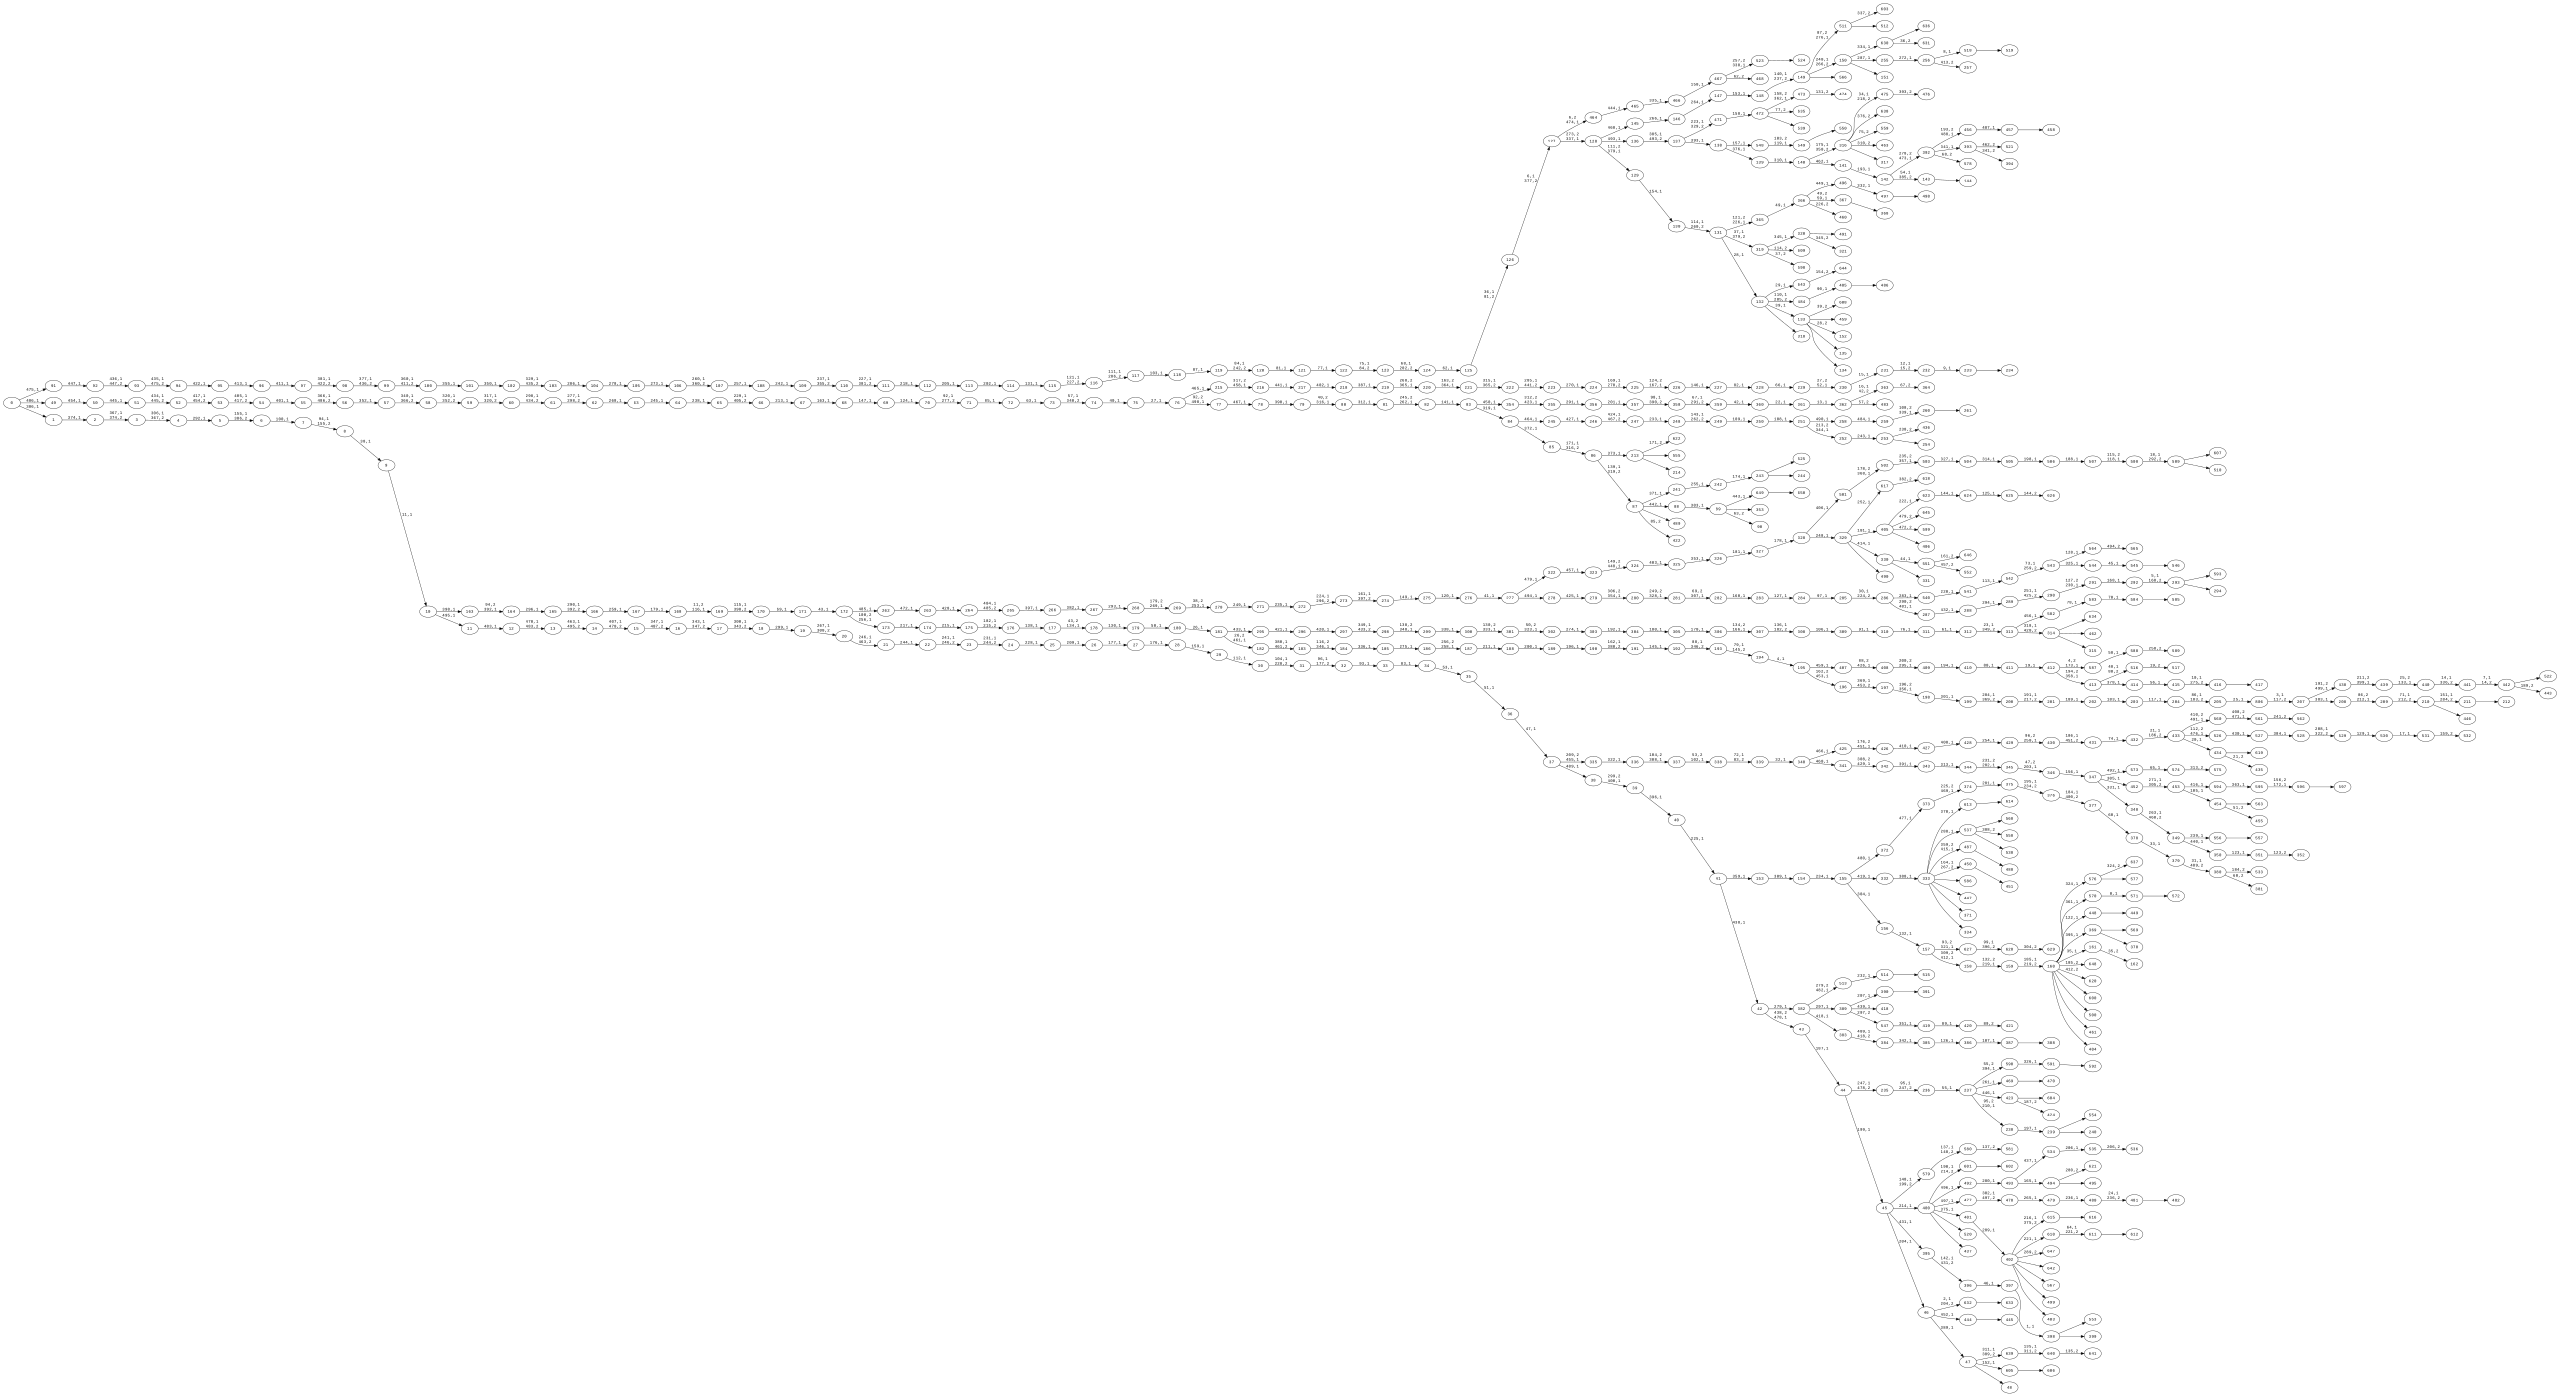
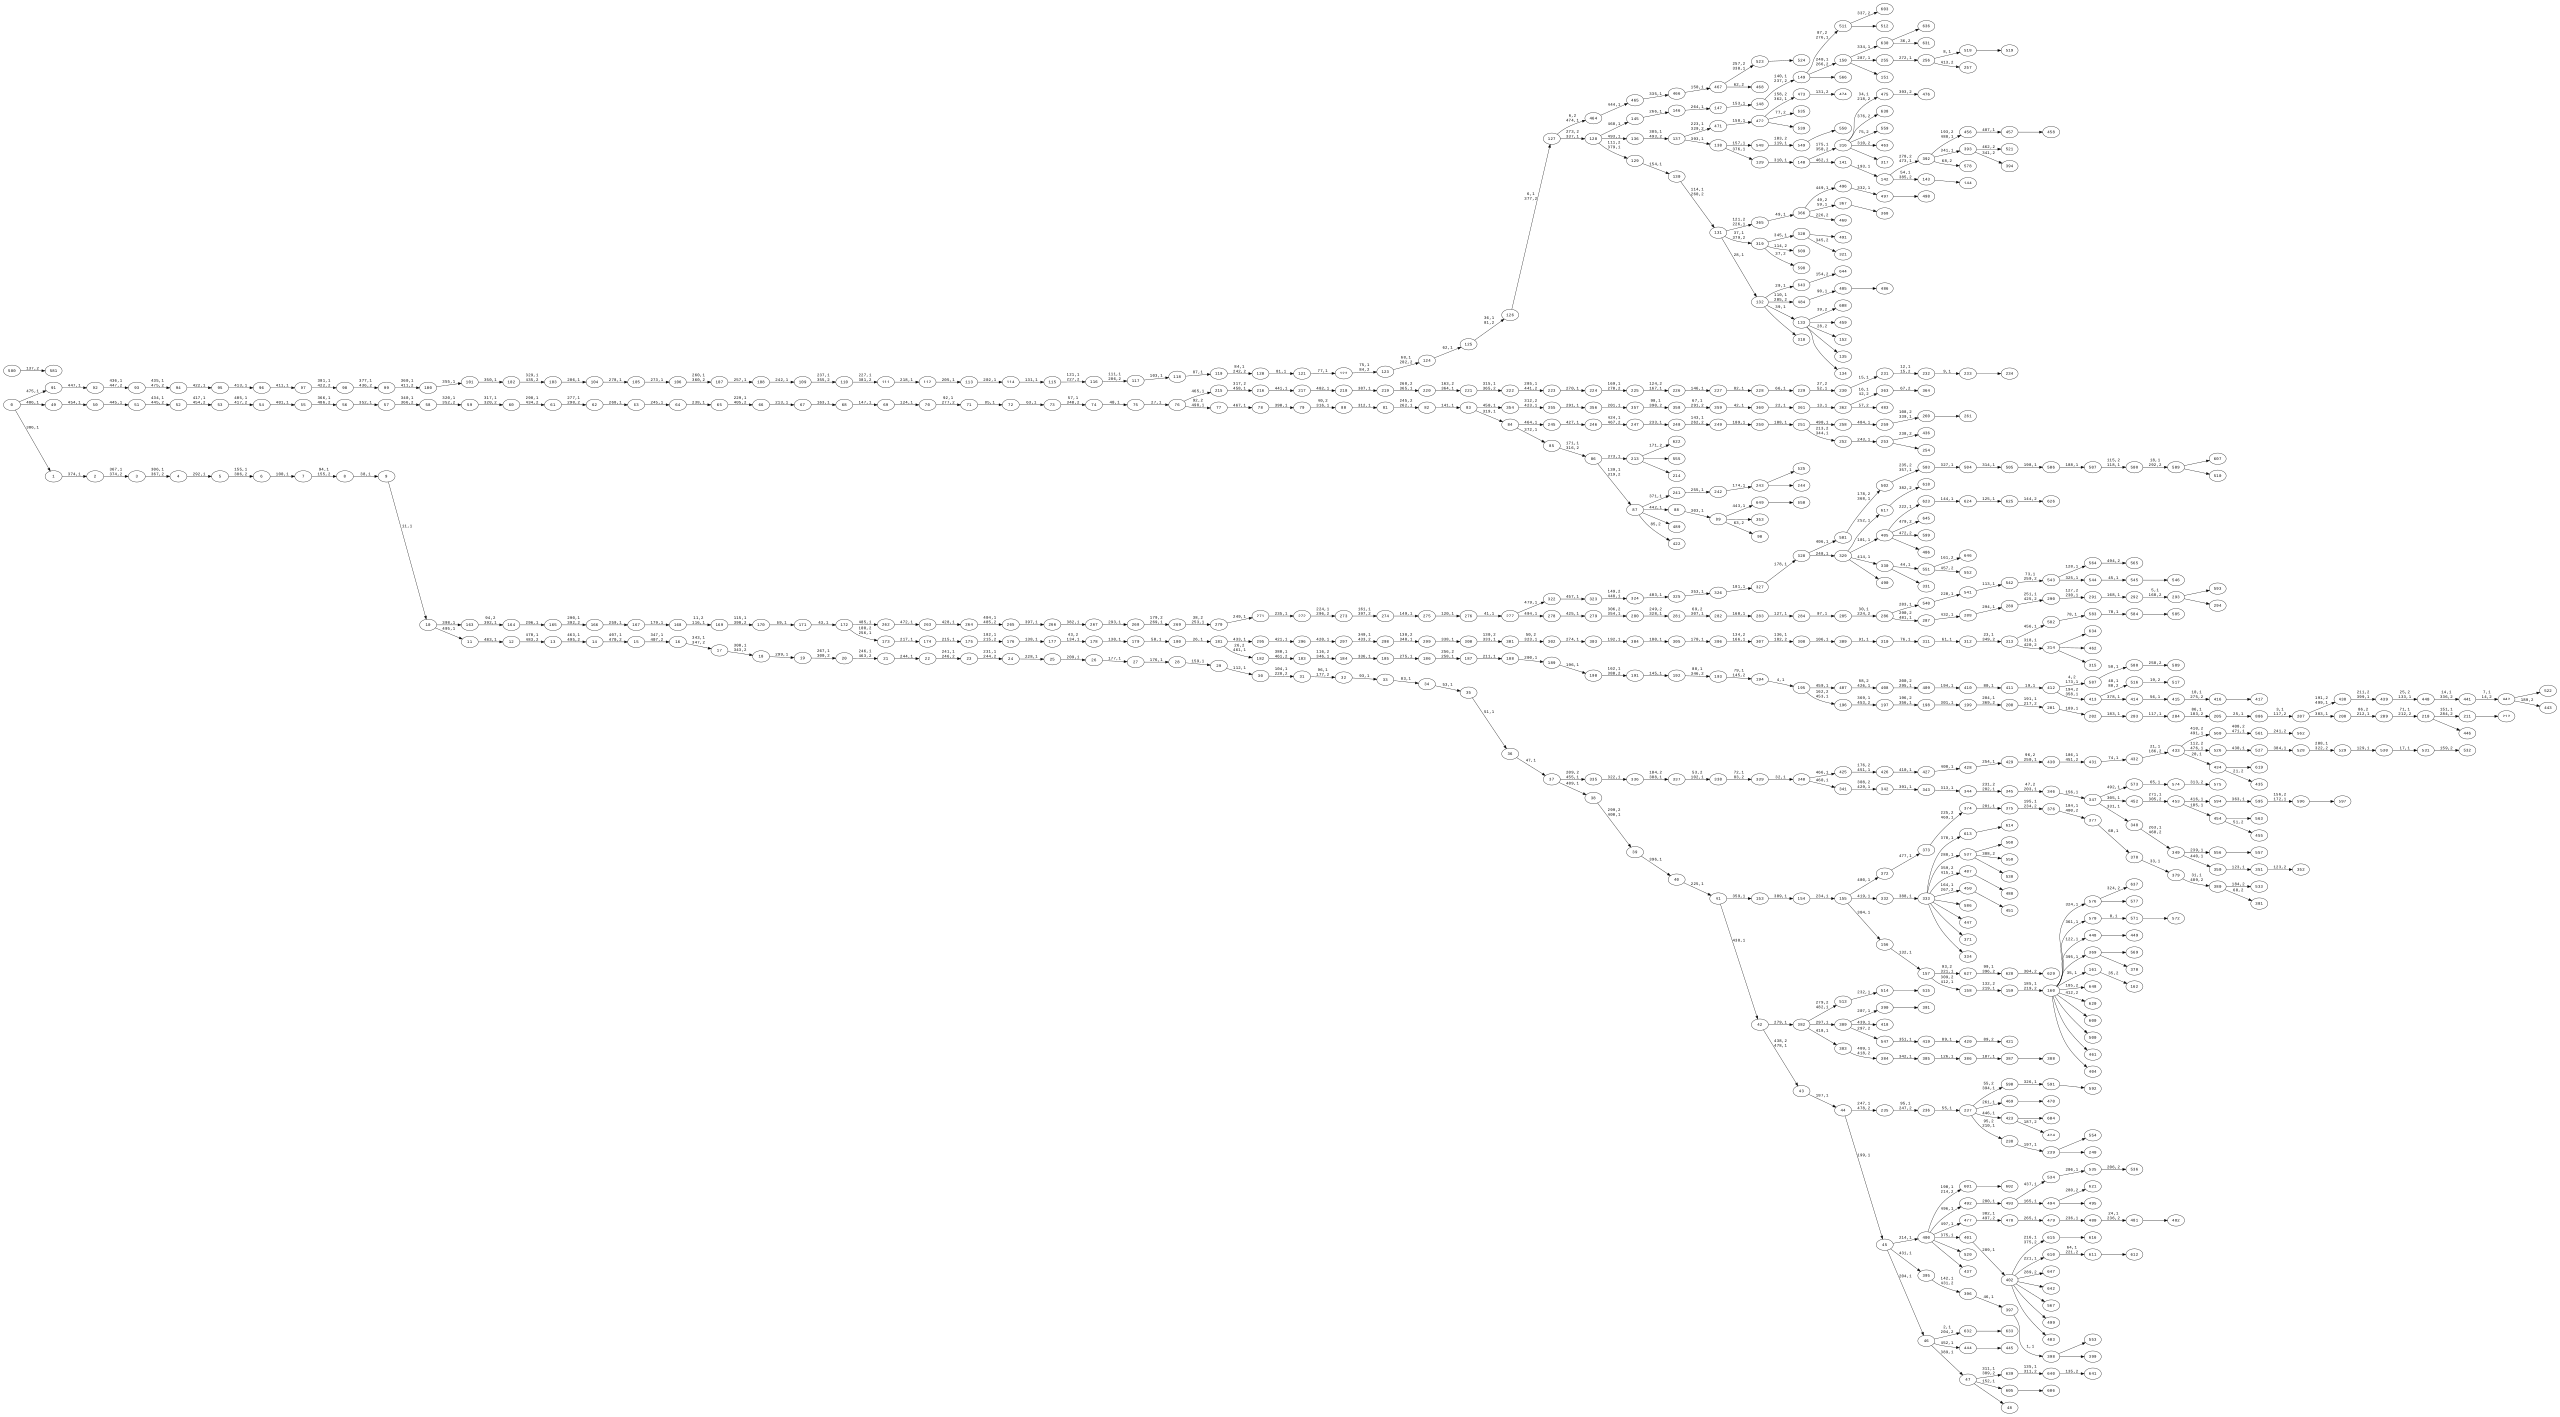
(1926, 1174) -> none
